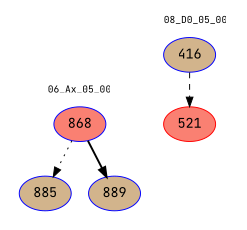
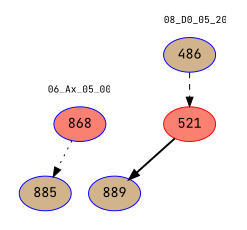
(196, 21) -> (196, 21)
(190, 55) -> (190, 55)
(95, 154) -> (156, 156)
